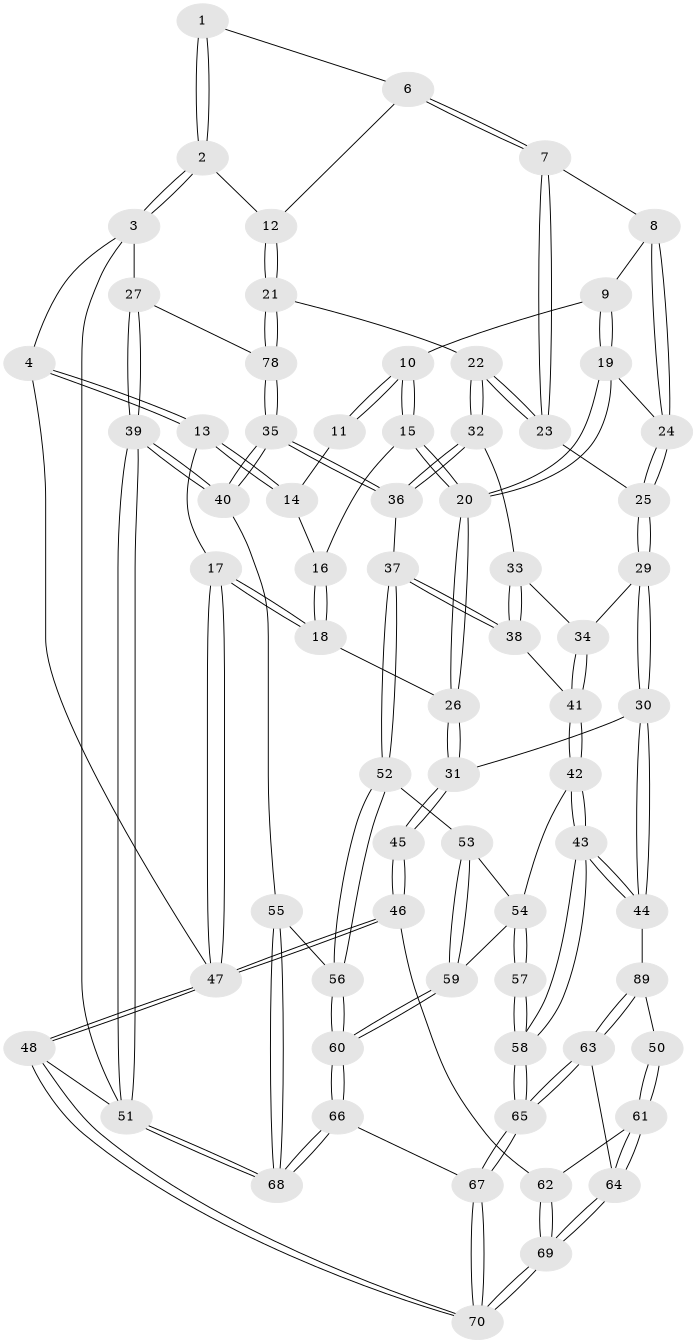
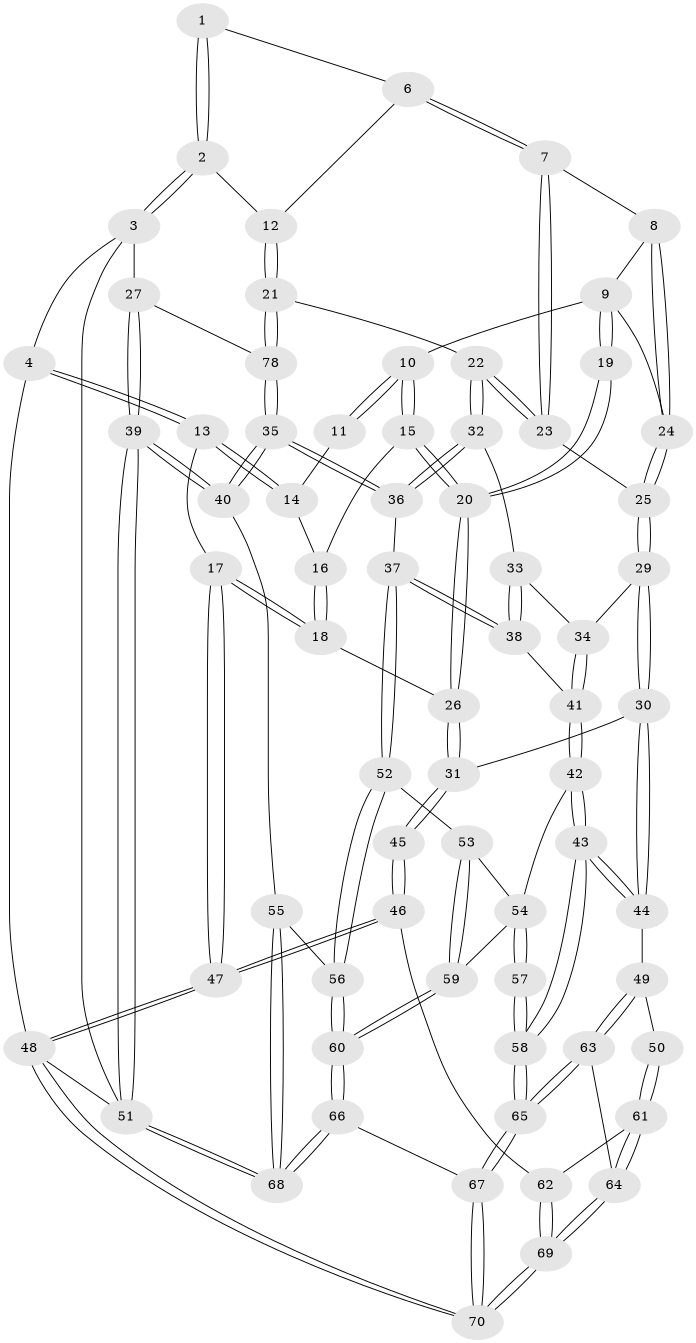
(636, 398) -> (646, 360)
(58, 690) -> (10, 706)
(642, 980) -> (642, 980)
